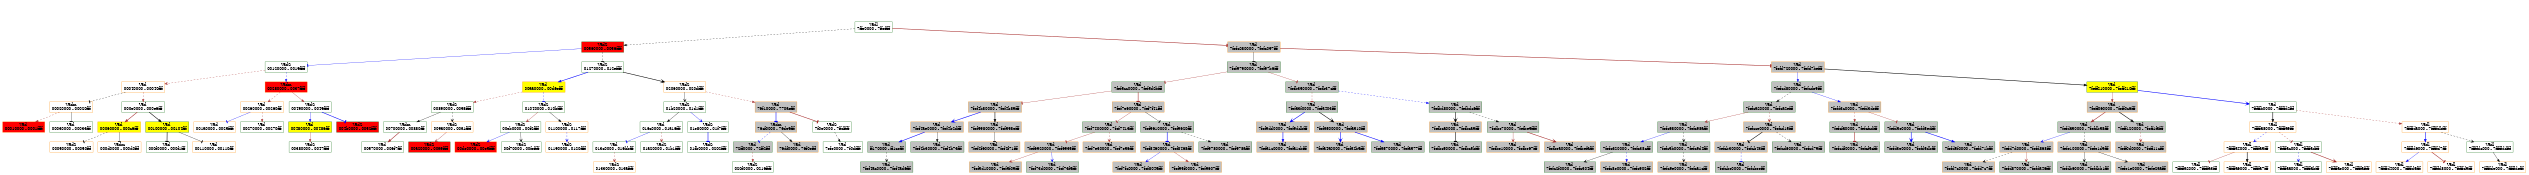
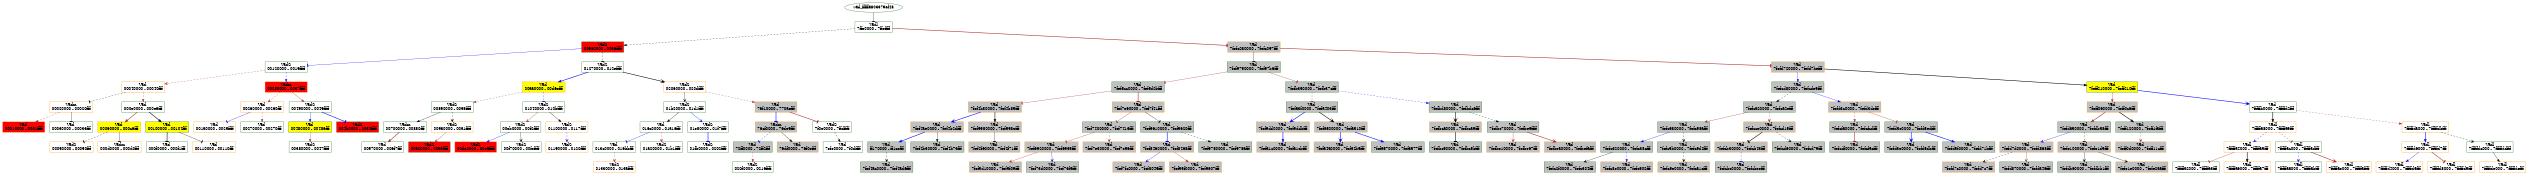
none -> (874, 7)
